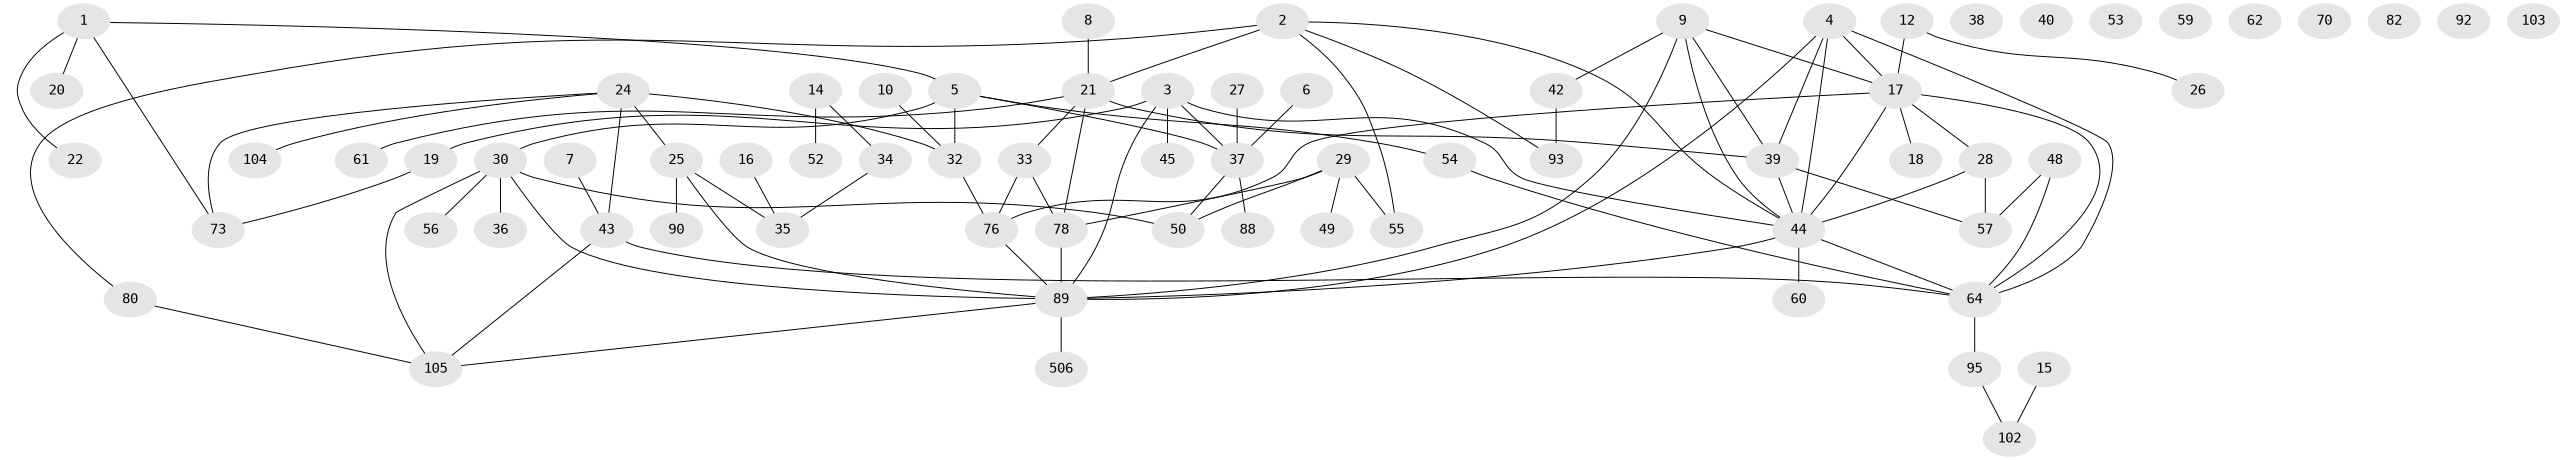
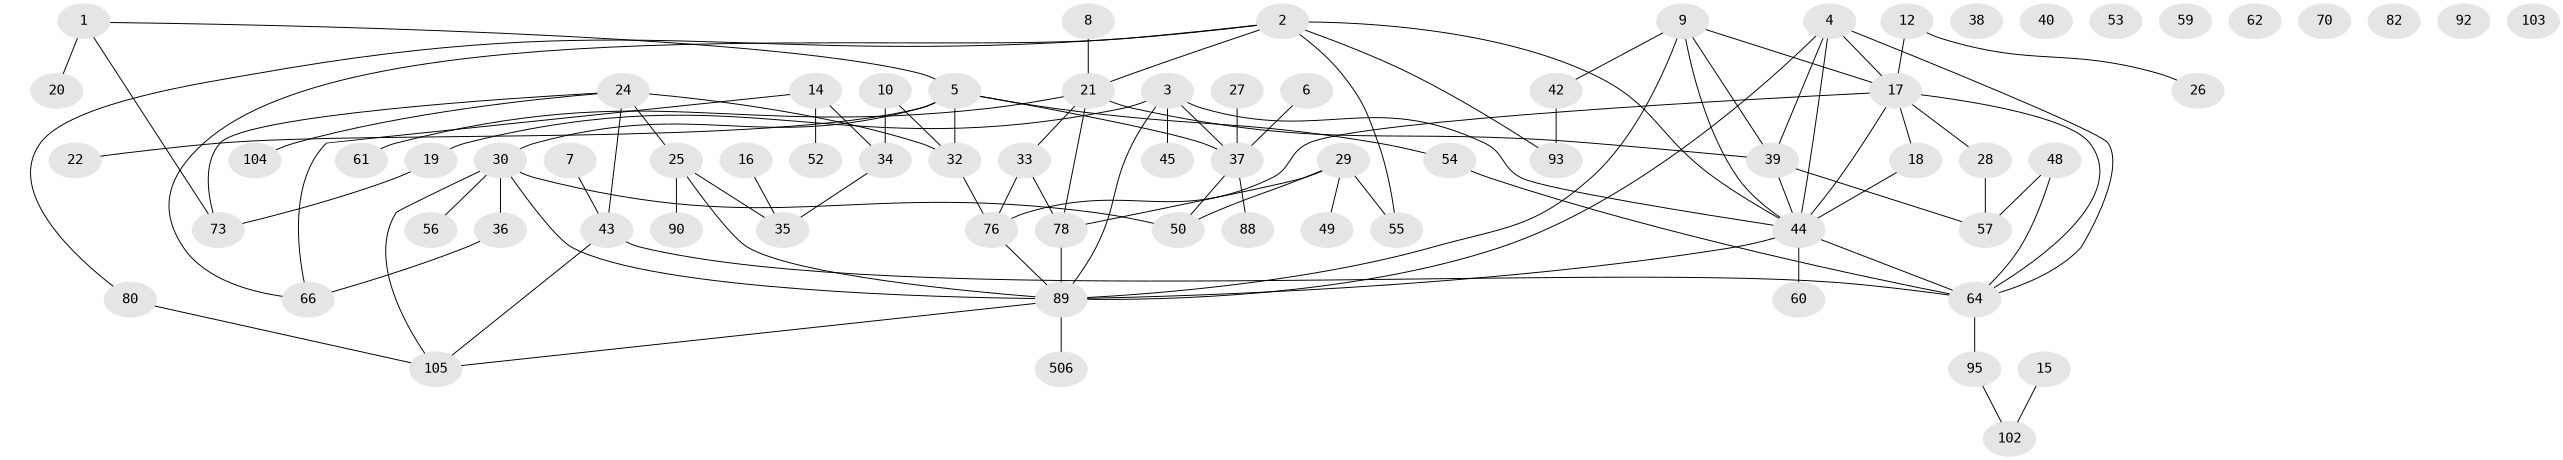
(17, 88) -> (540, 136)
none -> (885, 126)
(1901, 196) -> (1857, 195)
none -> (308, 300)
